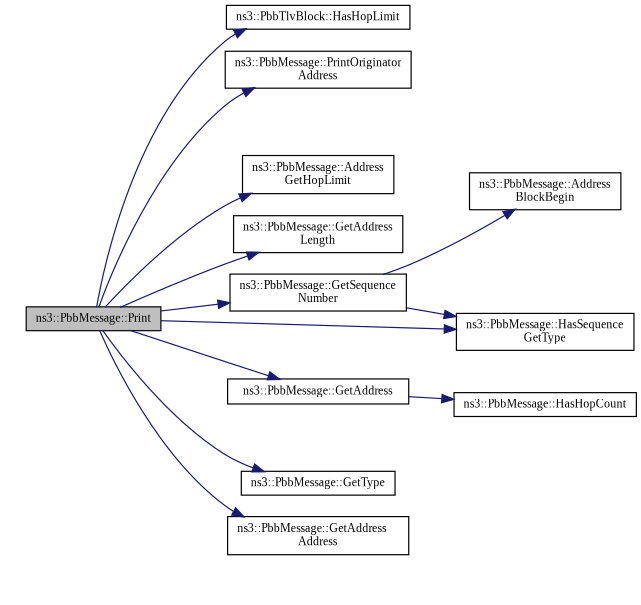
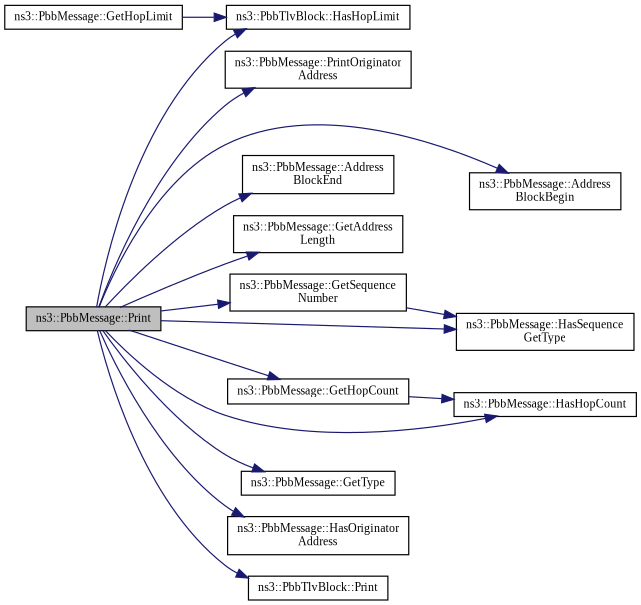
none -> (94, 17)
(318, 175) -> (318, 175)
(445, 248) -> (259, 132)
(318, 391) -> (318, 391)
none -> (281, 428)
(318, 536) -> (318, 536)
none -> (318, 588)
